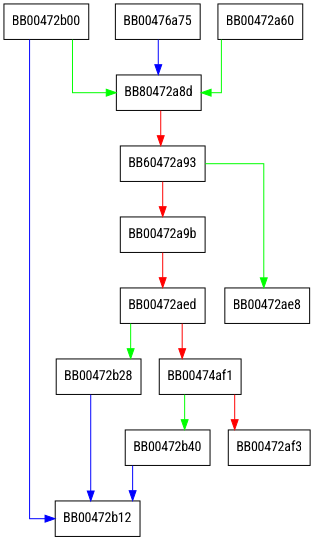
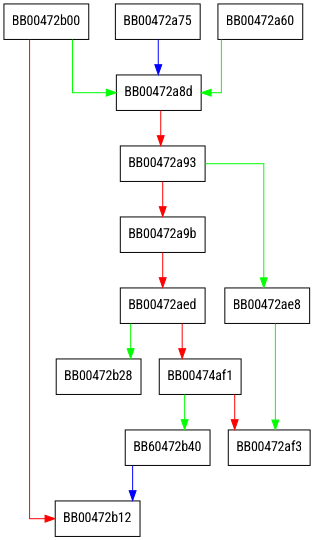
(158, 22) -> (158, 22)
(159, 93) -> (159, 93)
(163, 164) -> (163, 164)
(30, 287) -> (30, 287)
none -> (275, 372)
(91, 443) -> none
(168, 448) -> (168, 448)
